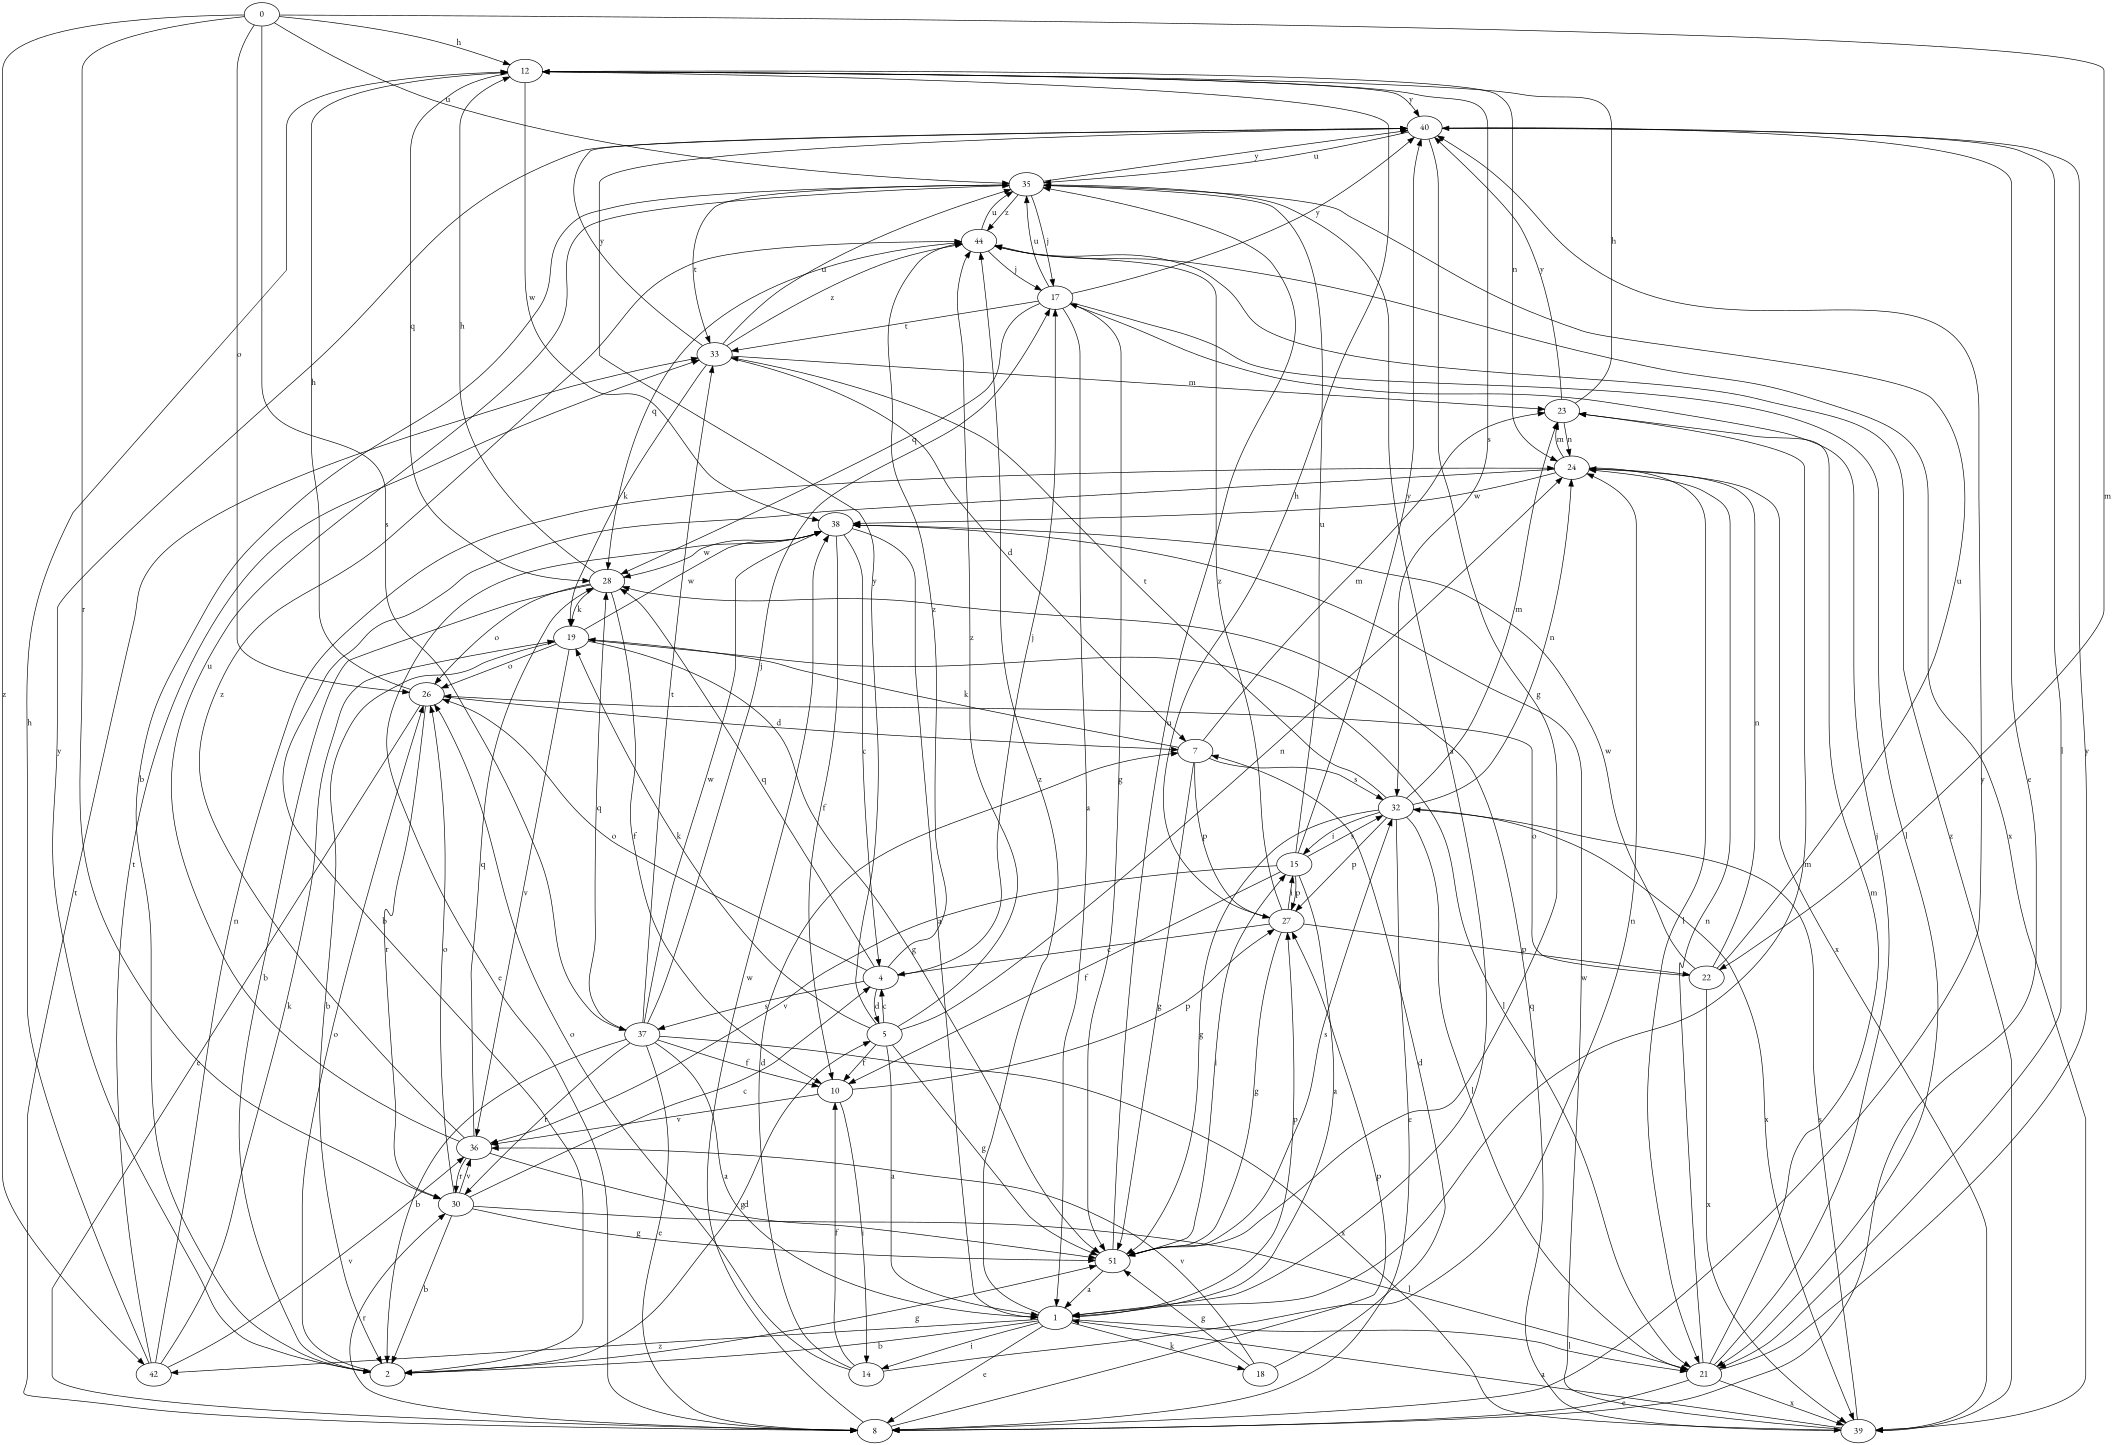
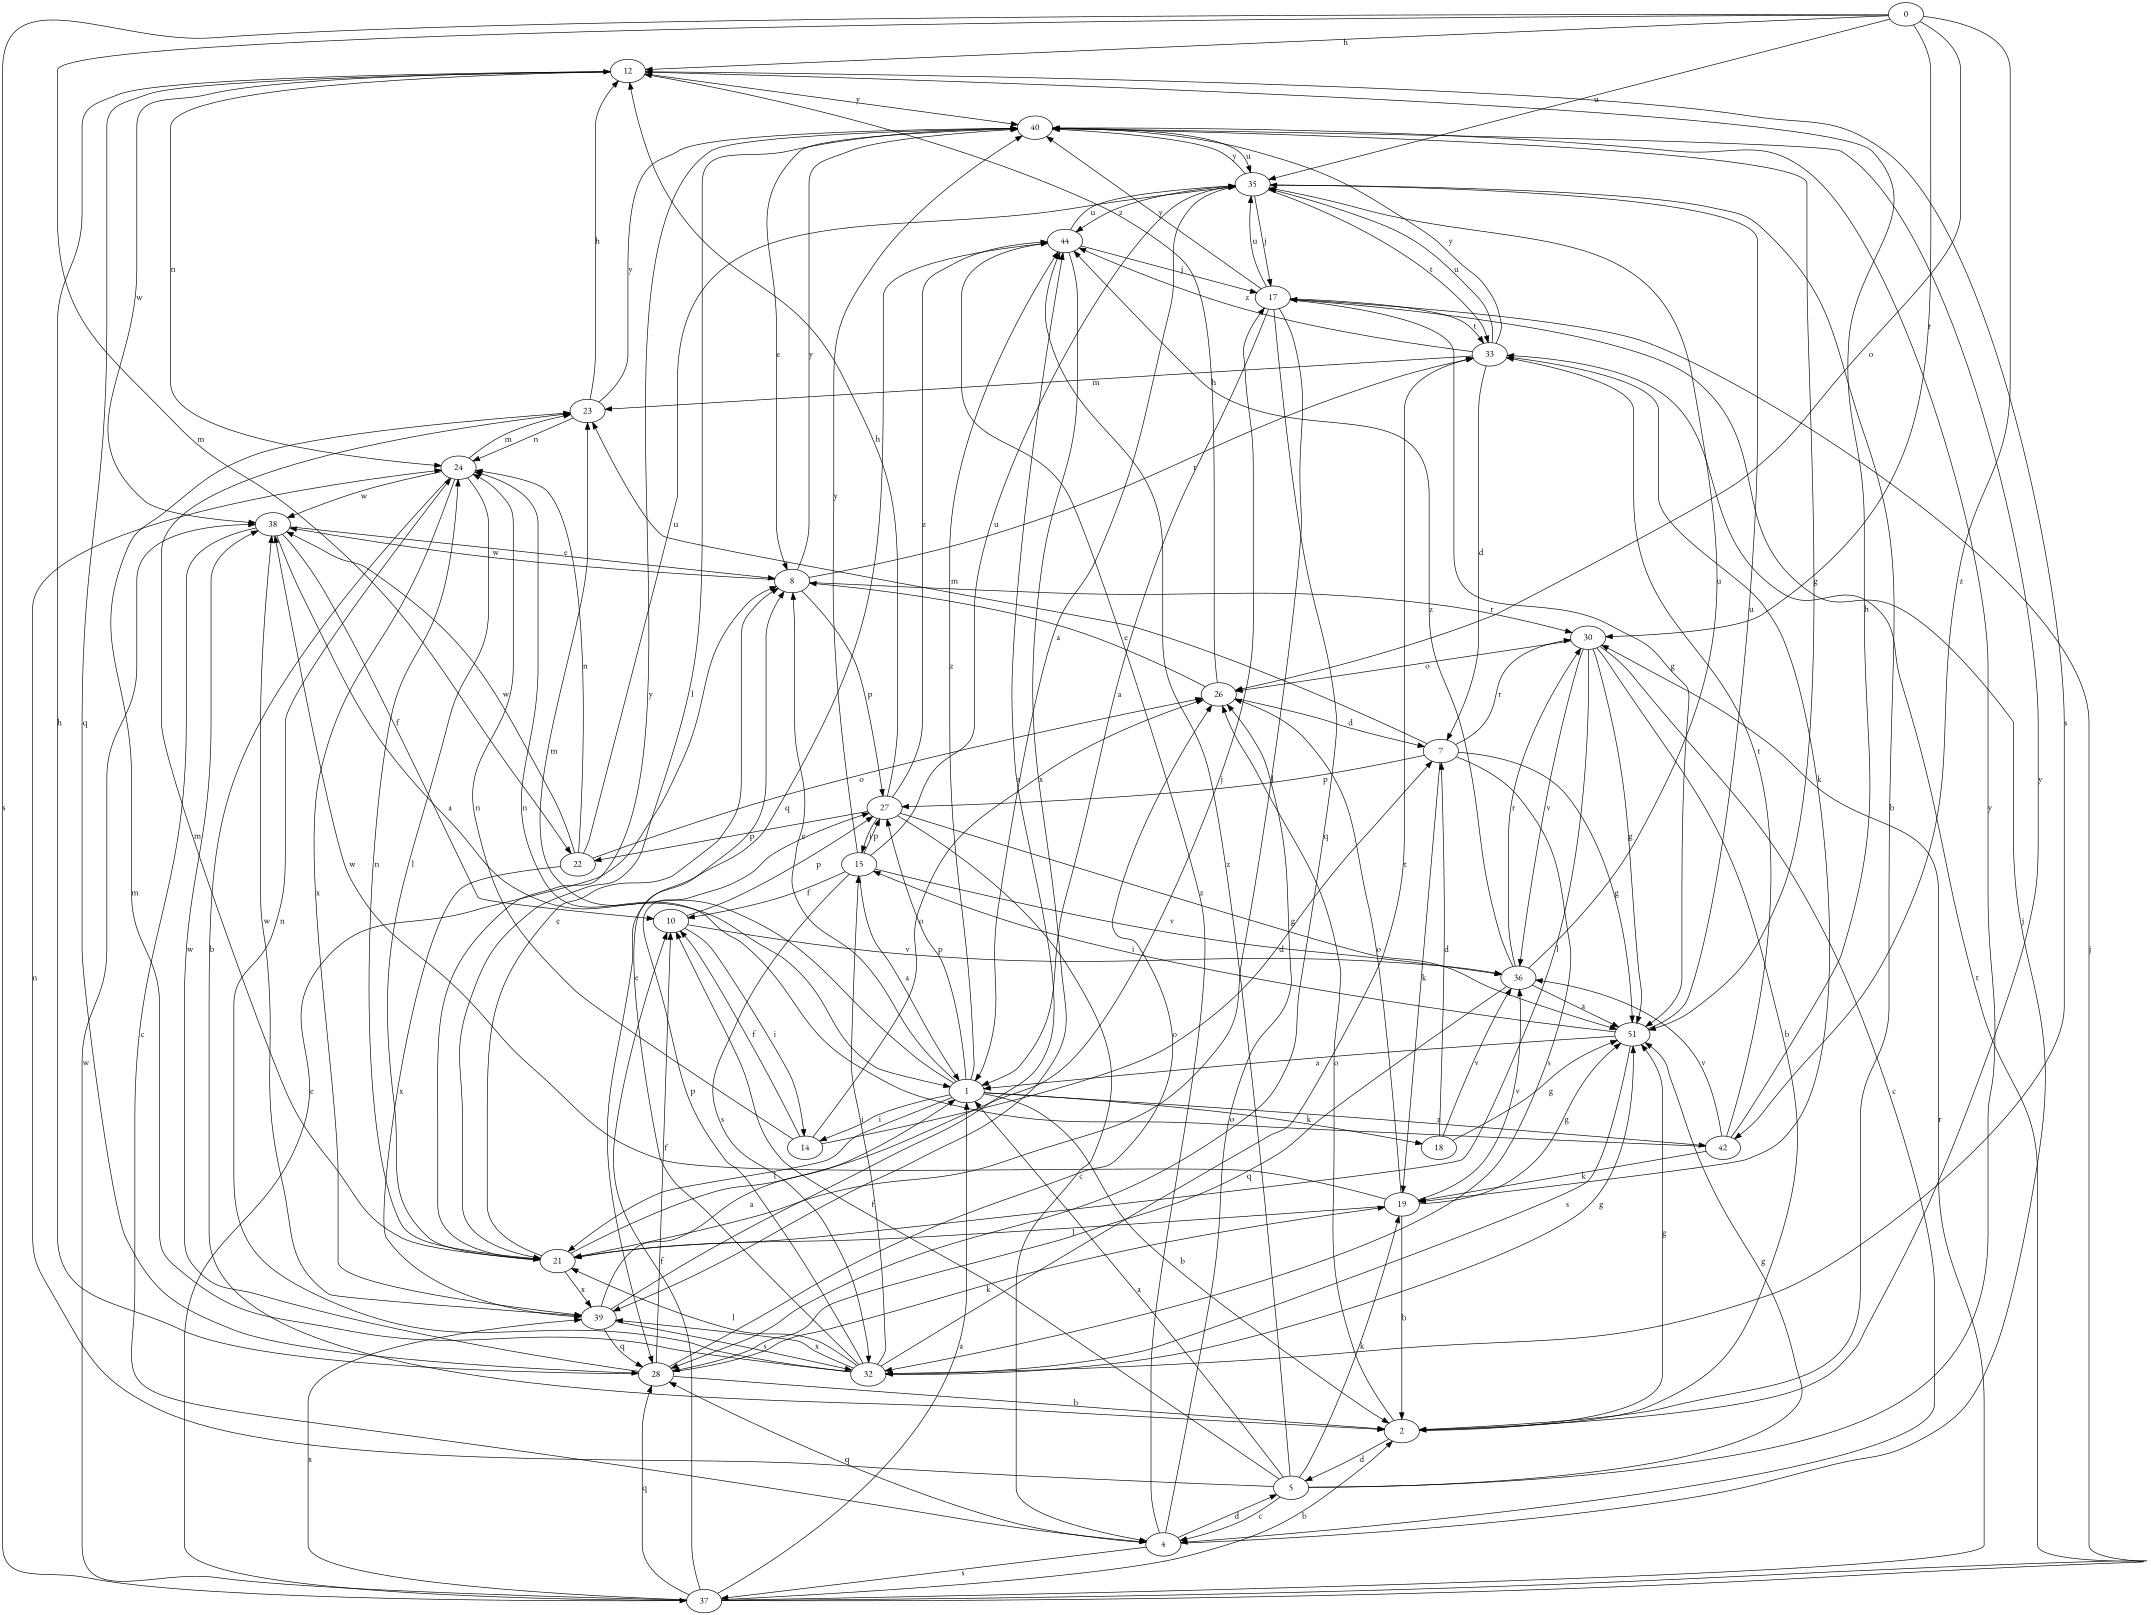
(696, 553) -> (184, 1121)
(385, 952) -> (1499, 682)
(743, 1204) -> (1584, 1006)
